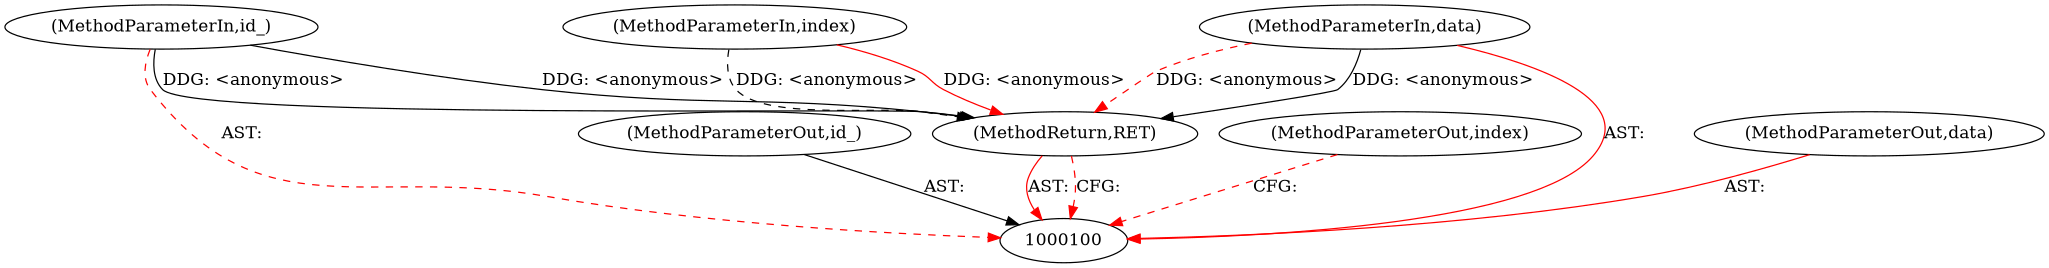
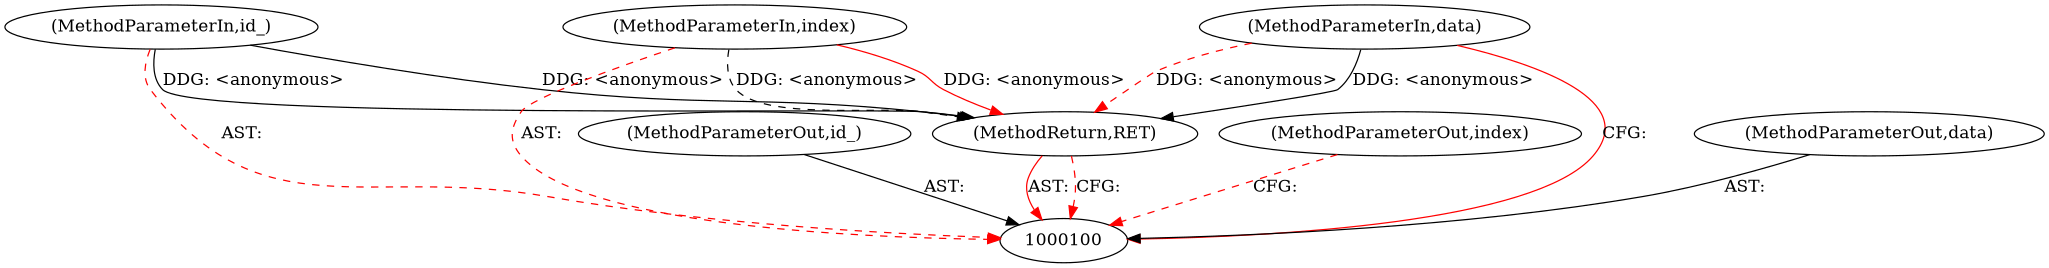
(1627, 134) -> (1627, 134)
none -> (591, 194)
(1478, 218) -> (1478, 218)
